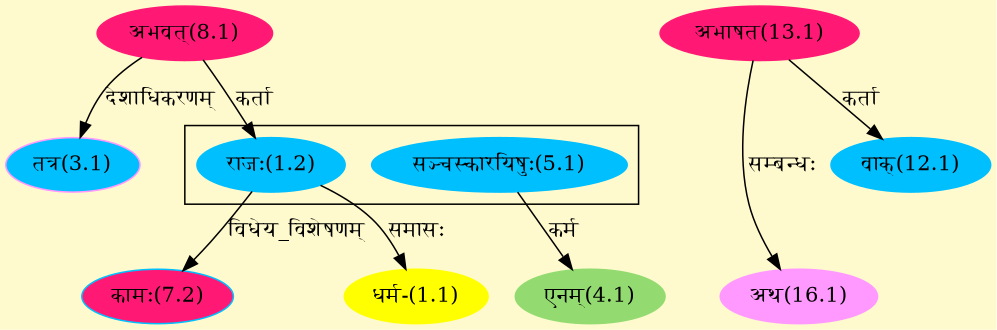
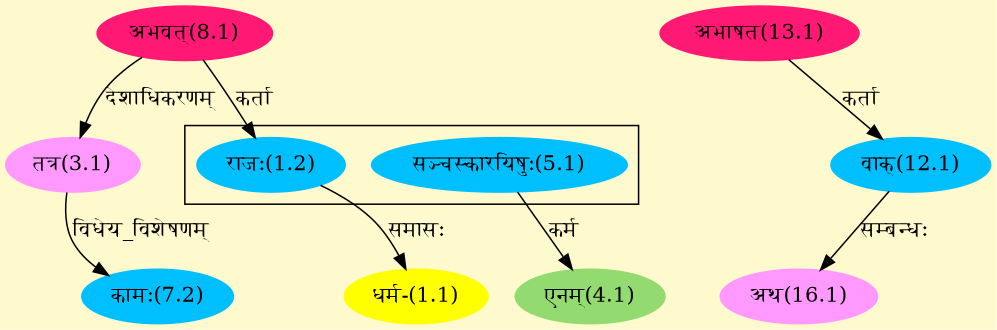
(743, 161) -> (860, 225)
(73, 165) -> (73, 165)
(224, 227) -> (70, 234)
(158, 296) -> (158, 296)
